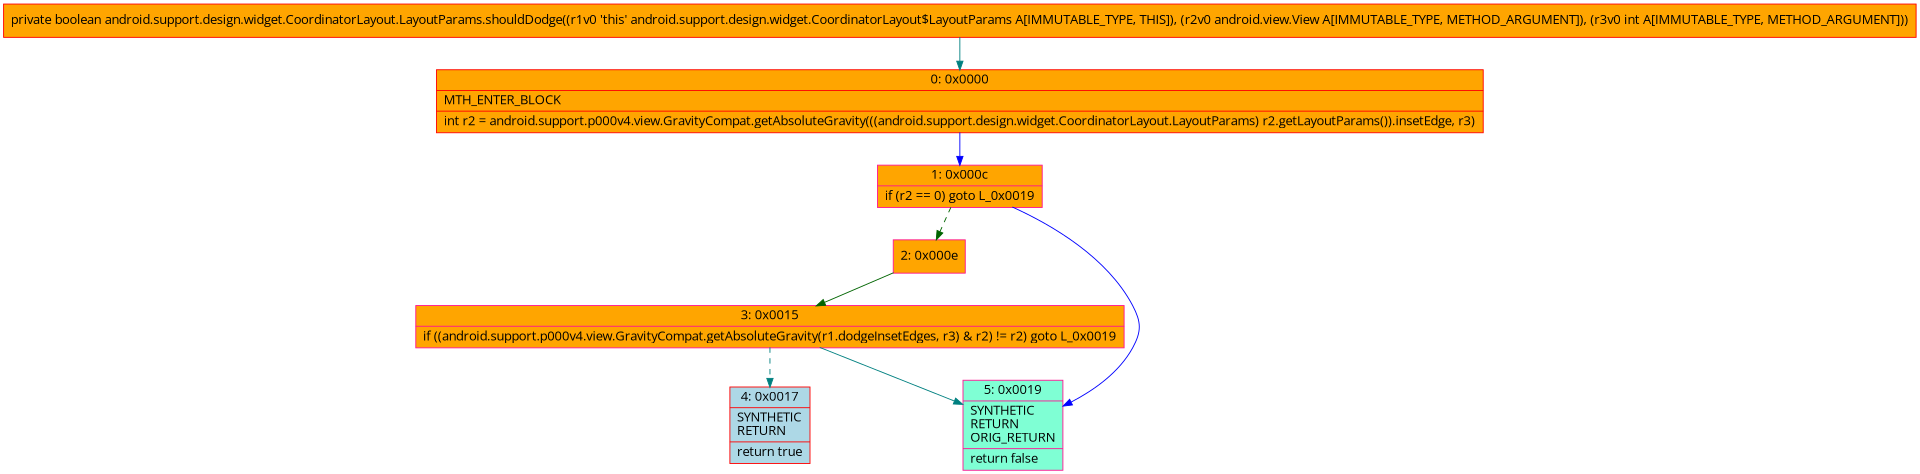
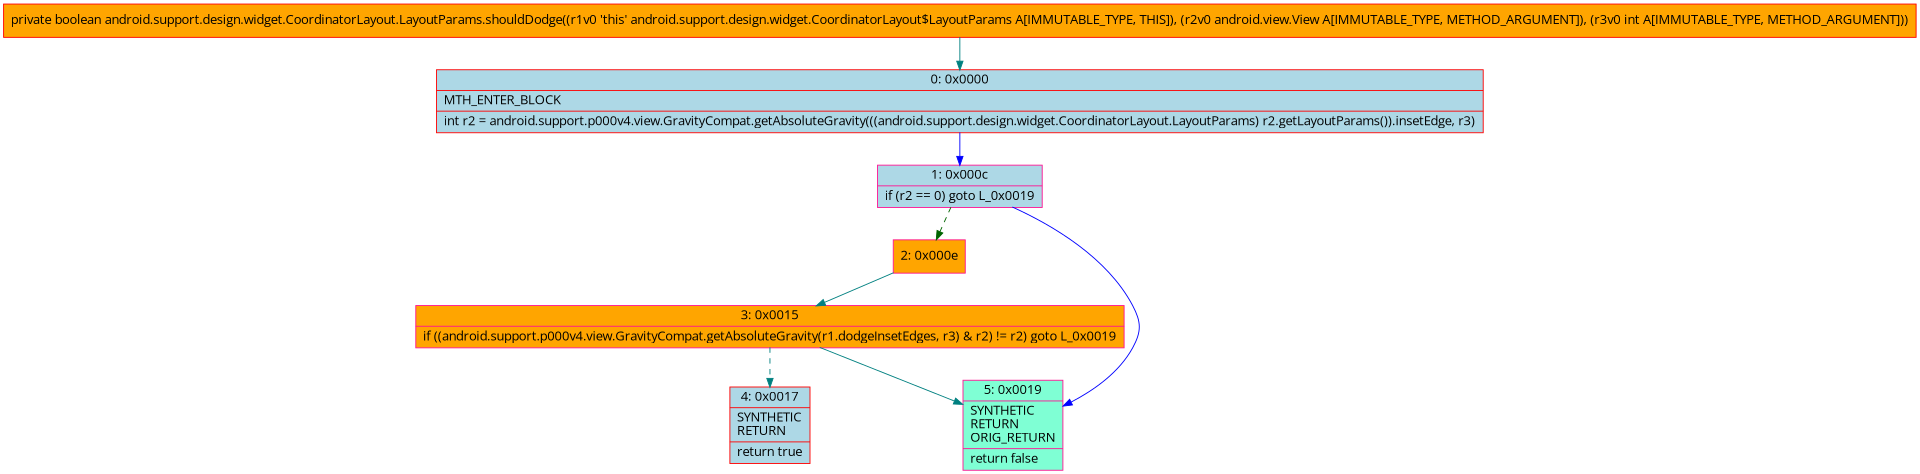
(960, 101) -> (960, 101)
(960, 186) -> (960, 186)
(859, 288) -> (859, 288)
